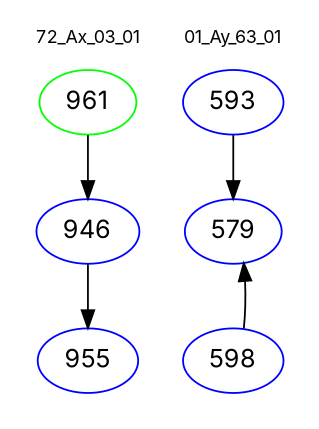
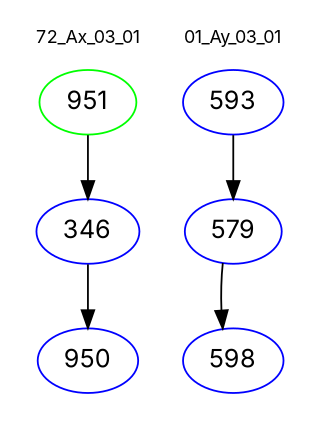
(233, 39) -> (233, 39)
(88, 102) -> (88, 102)
(88, 231) -> (88, 231)
(245, 305) -> (221, 287)
(88, 361) -> (88, 361)
